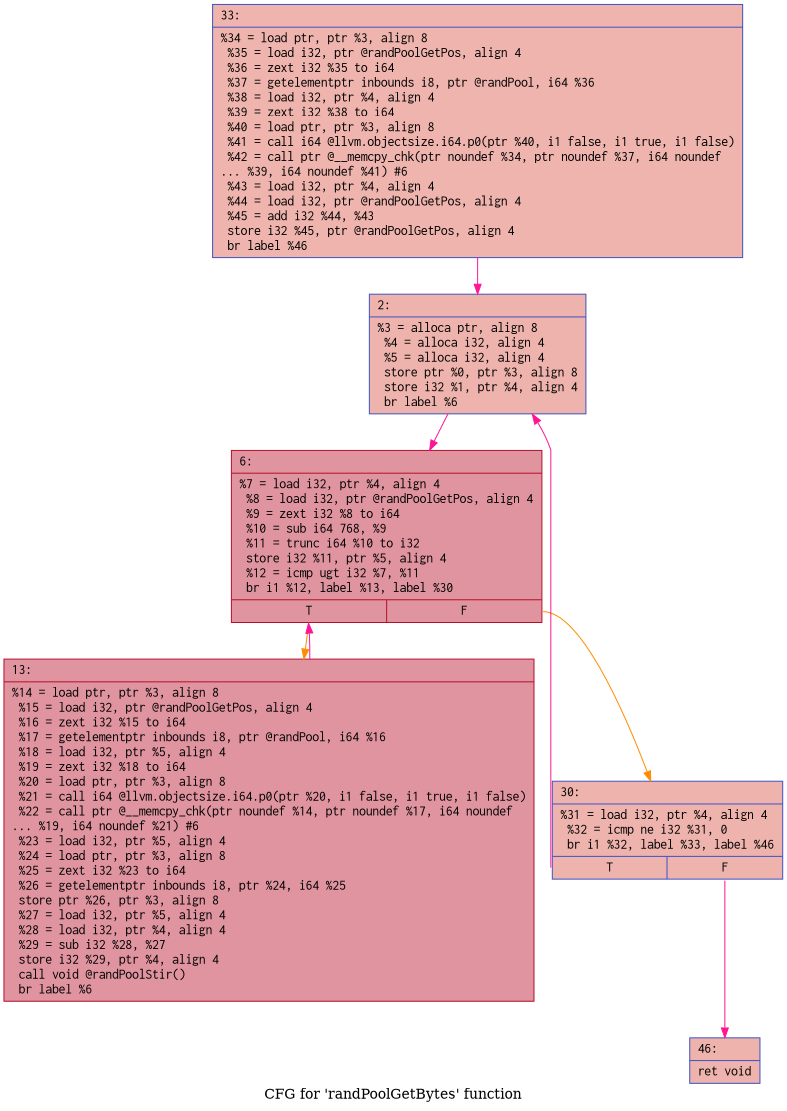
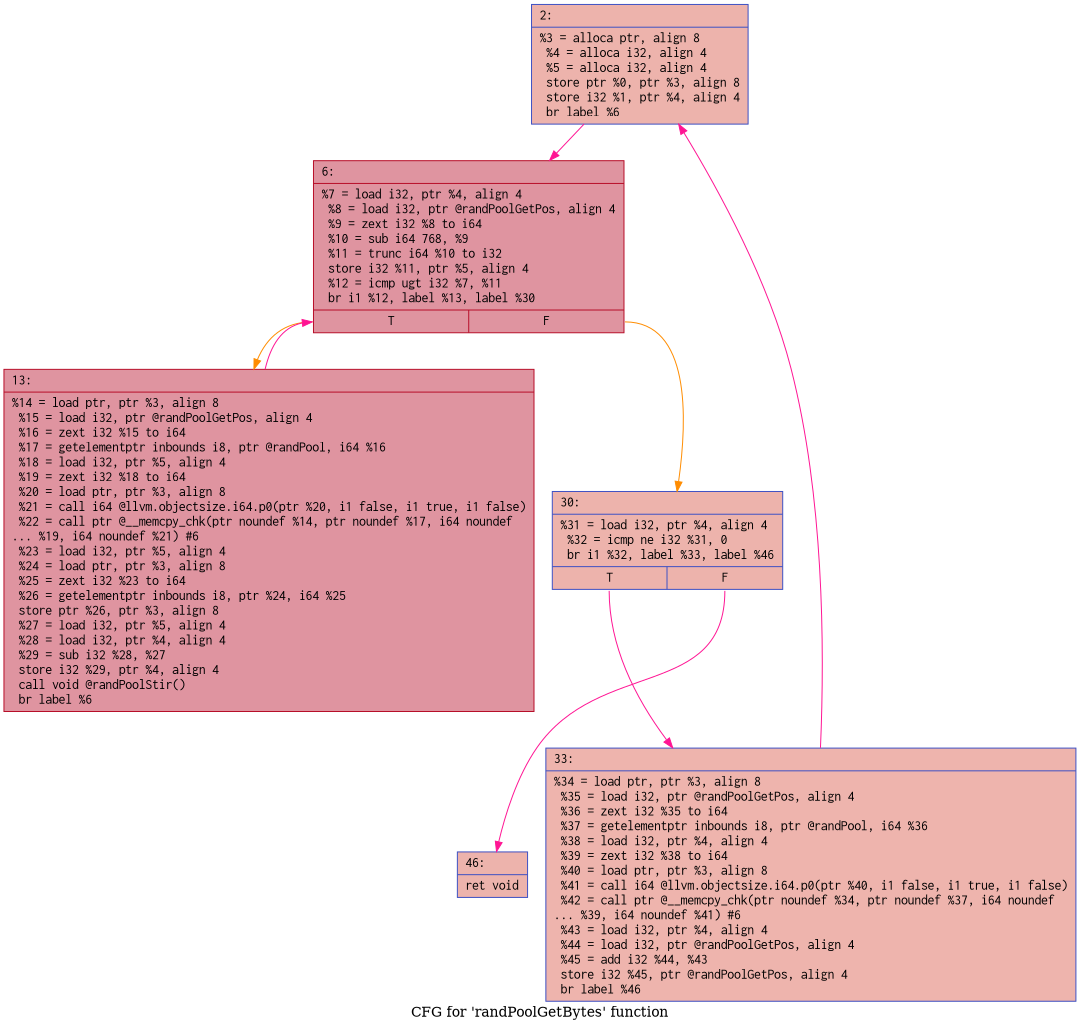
(551, 644) -> (626, 670)
